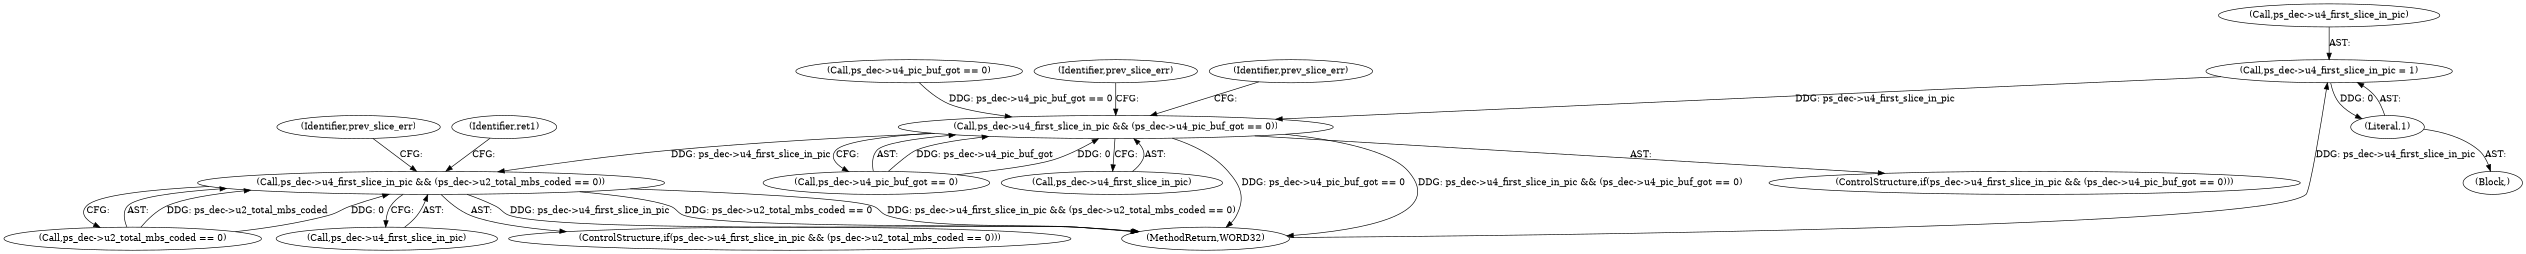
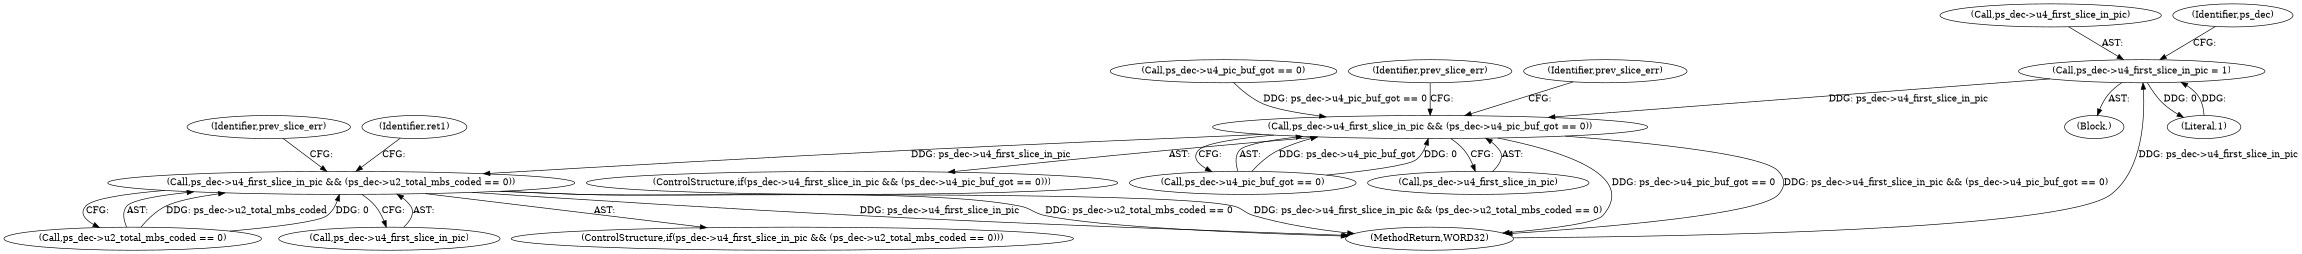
none -> (2233, 15)
(2392, 99) -> (2215, 99)
(2461, 139) -> (2108, 94)
